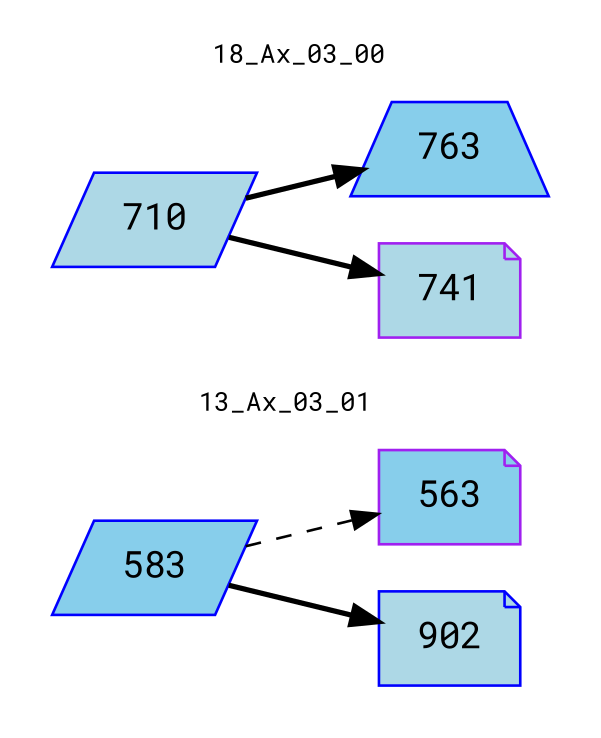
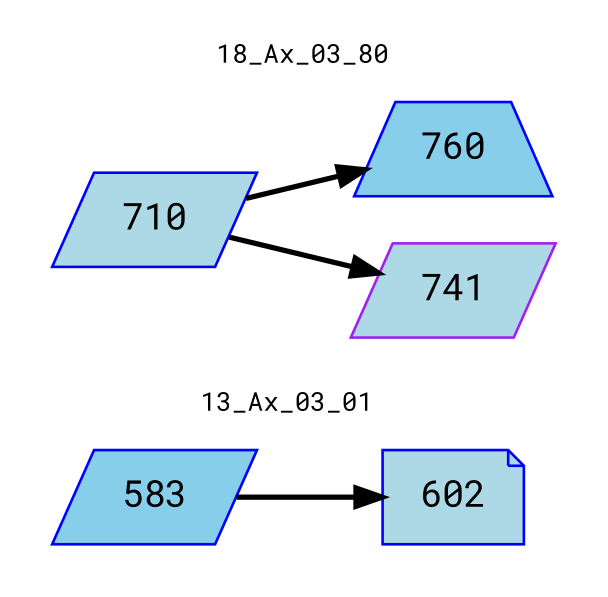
(300, 56) -> (304, 56)
(450, 149) -> (453, 149)
(450, 290) -> (453, 290)
(450, 497) -> none
(450, 638) -> (453, 497)
